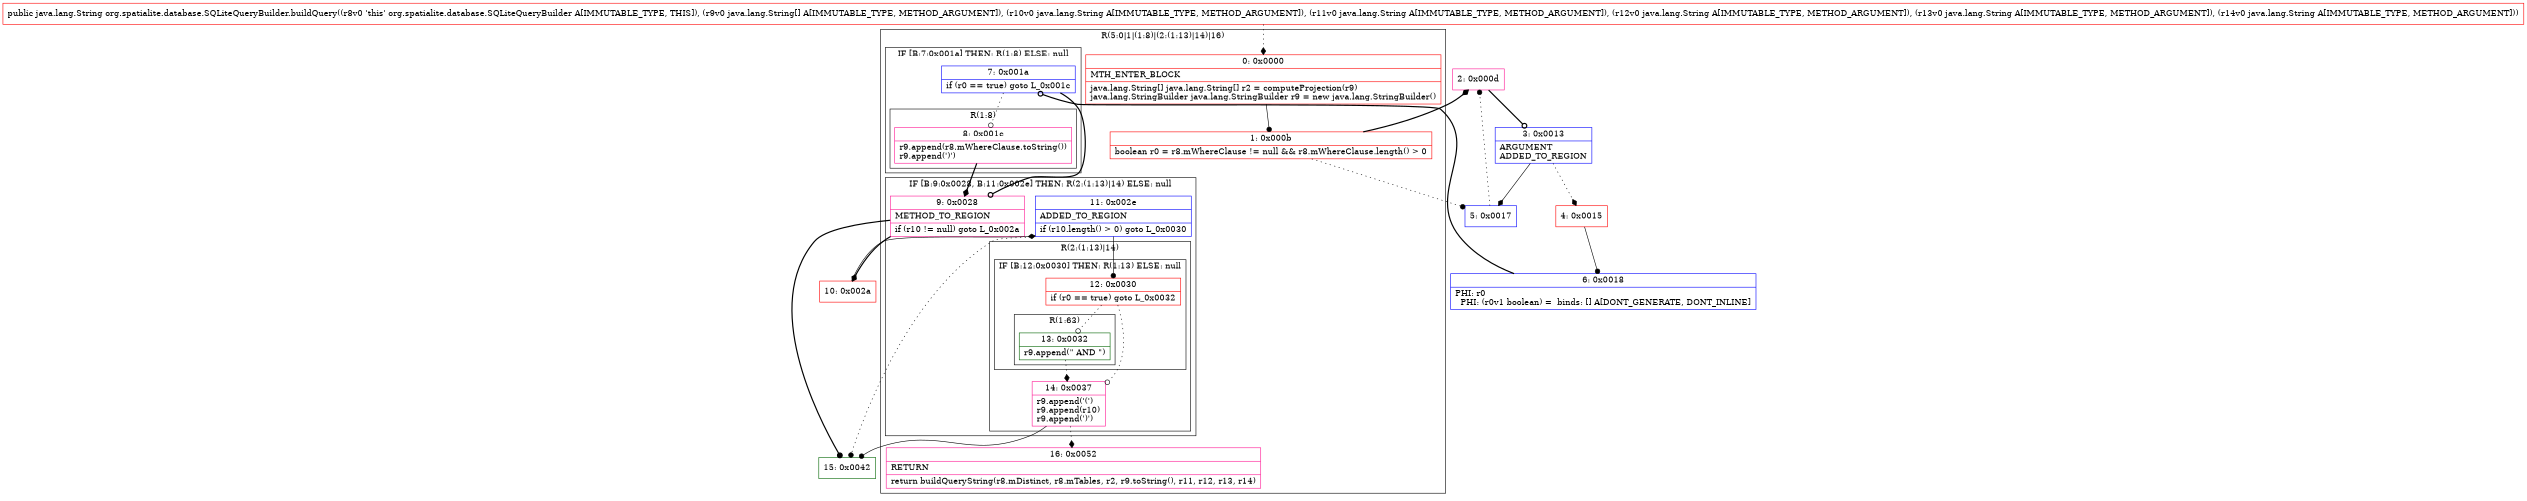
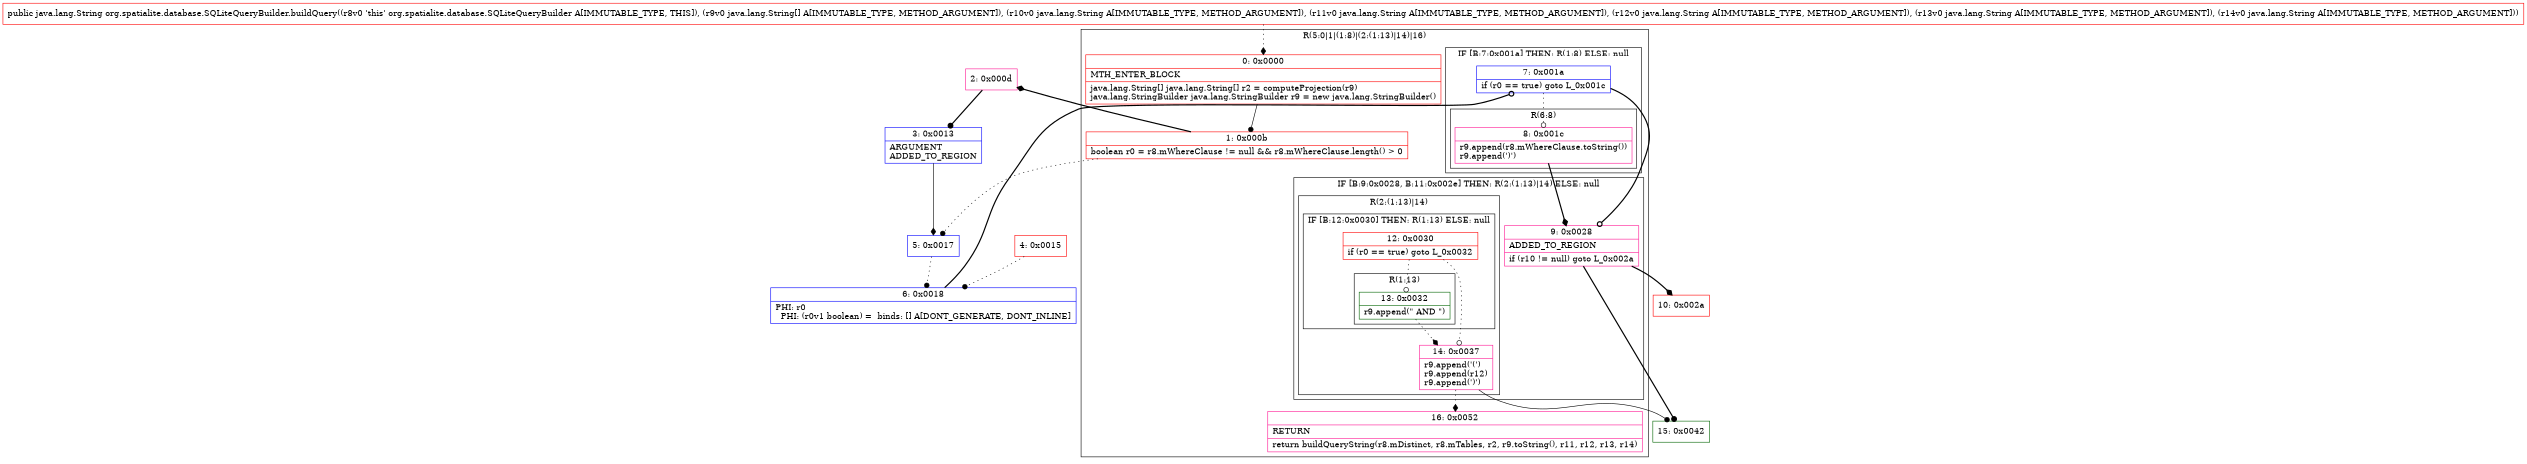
(1506, 107) -> (967, 107)
(983, 116) -> (1544, 116)
(1485, 150) -> (929, 270)
(1563, 181) -> none
(943, 216) -> (1553, 246)
(1113, 216) -> none
(1591, 248) -> (996, 272)
(1065, 321) -> (1405, 280)
(1069, 410) -> (1456, 374)
